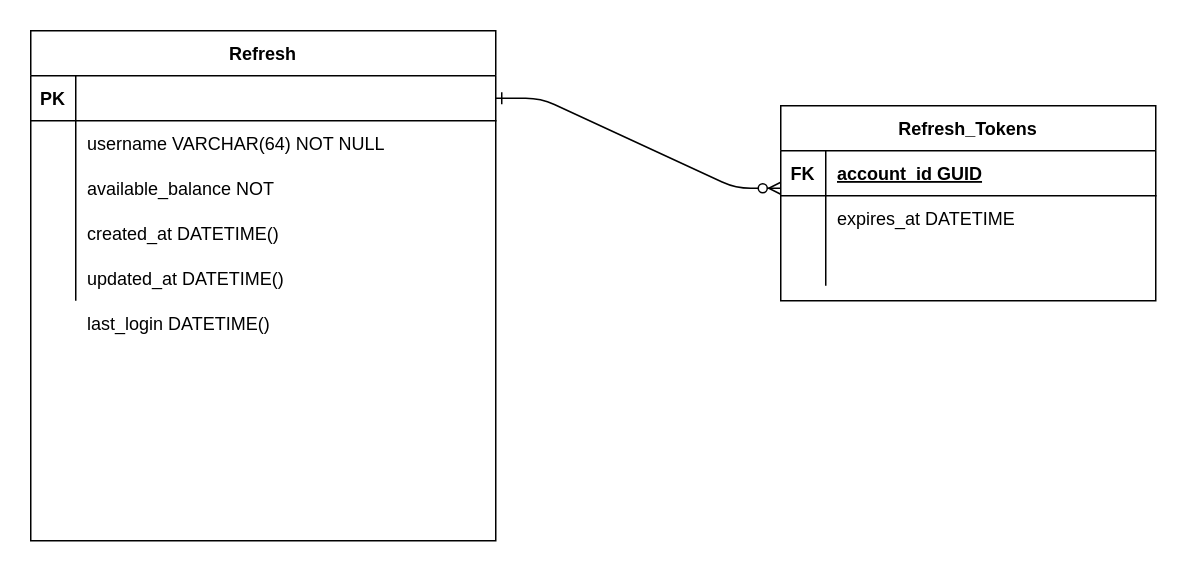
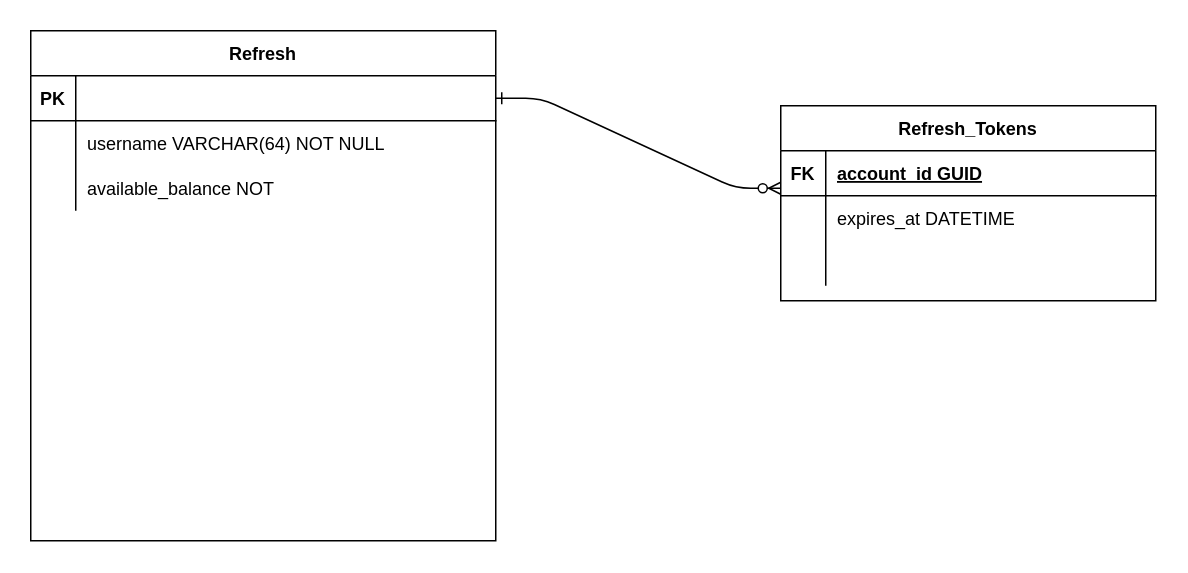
(286, 233) -> none
(286, 278) -> none
(286, 323) -> none
